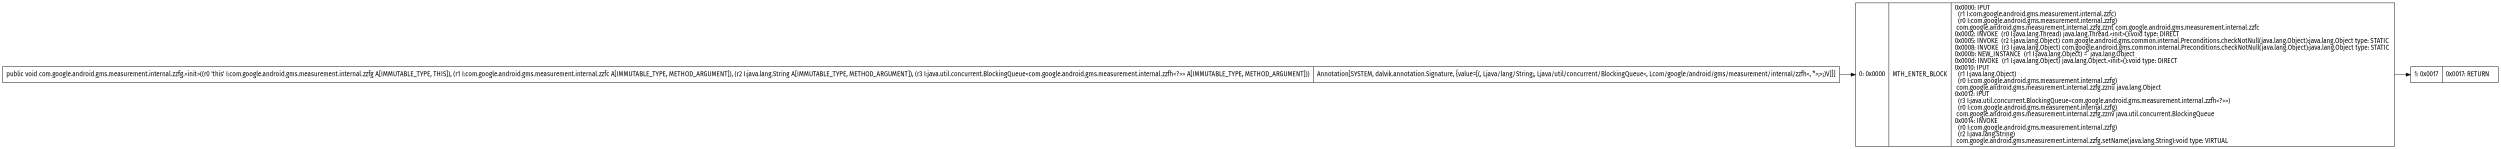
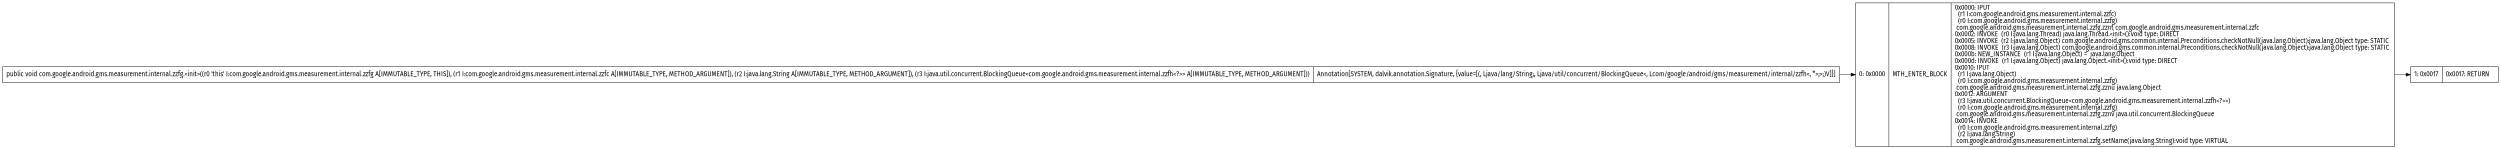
(1974, 94) -> (1983, 94)
